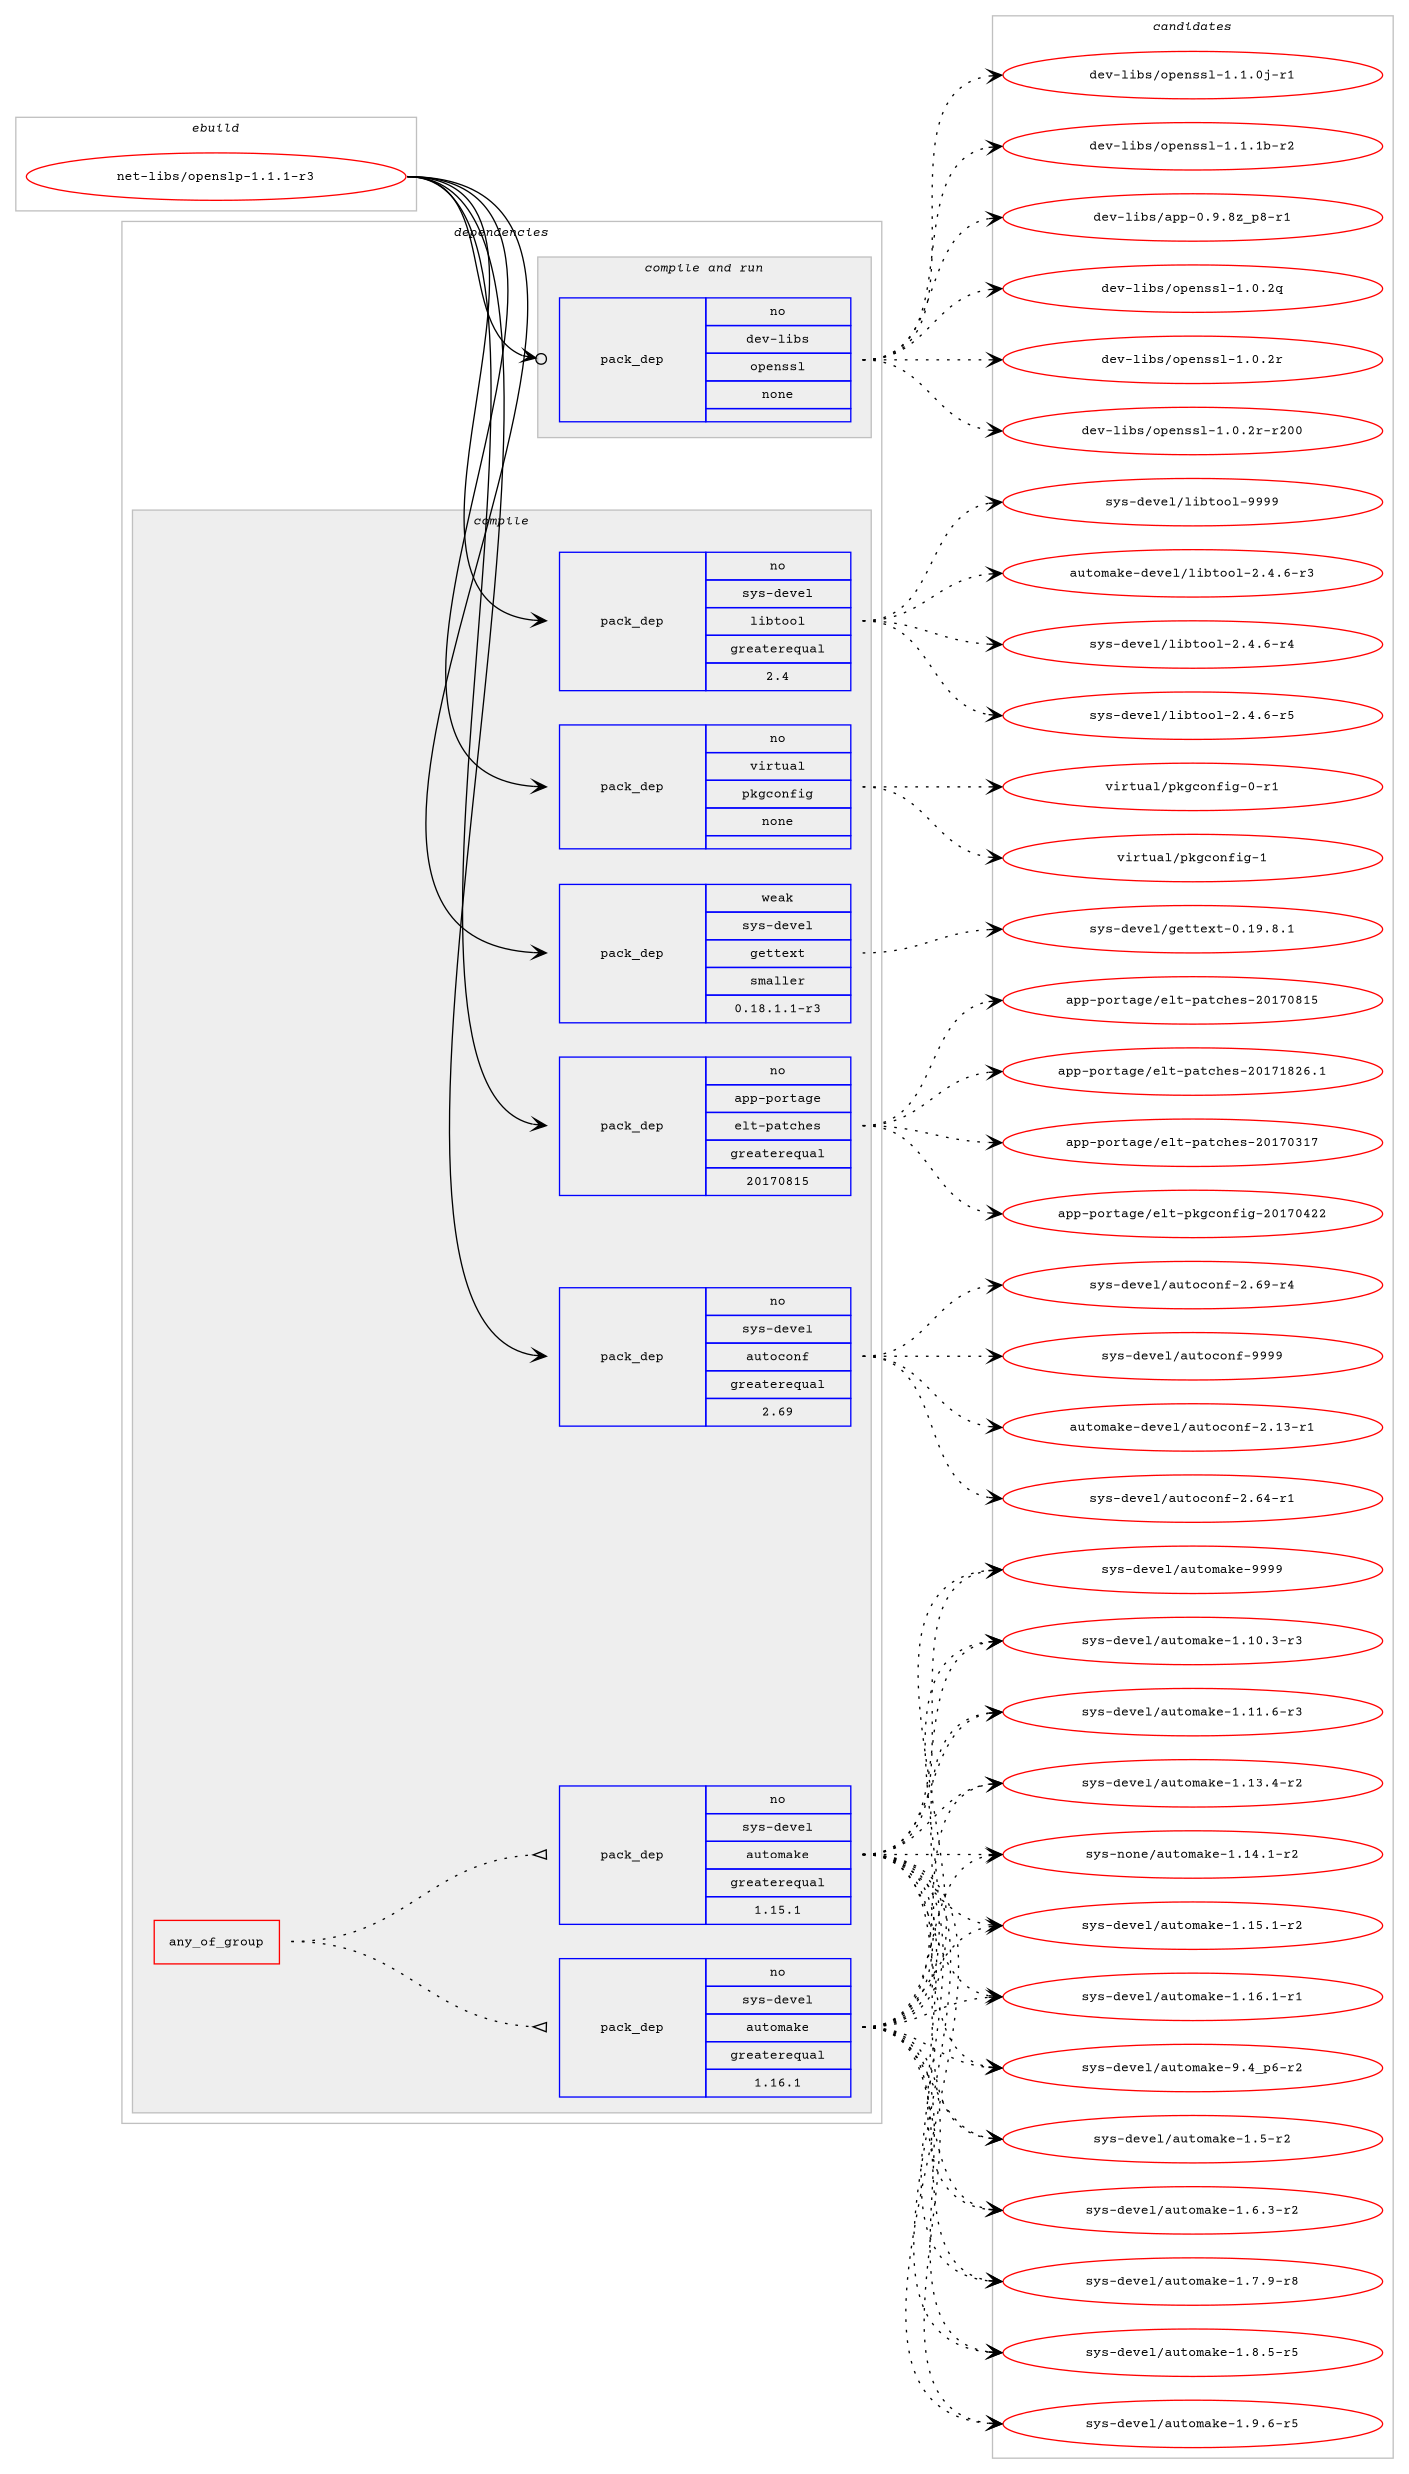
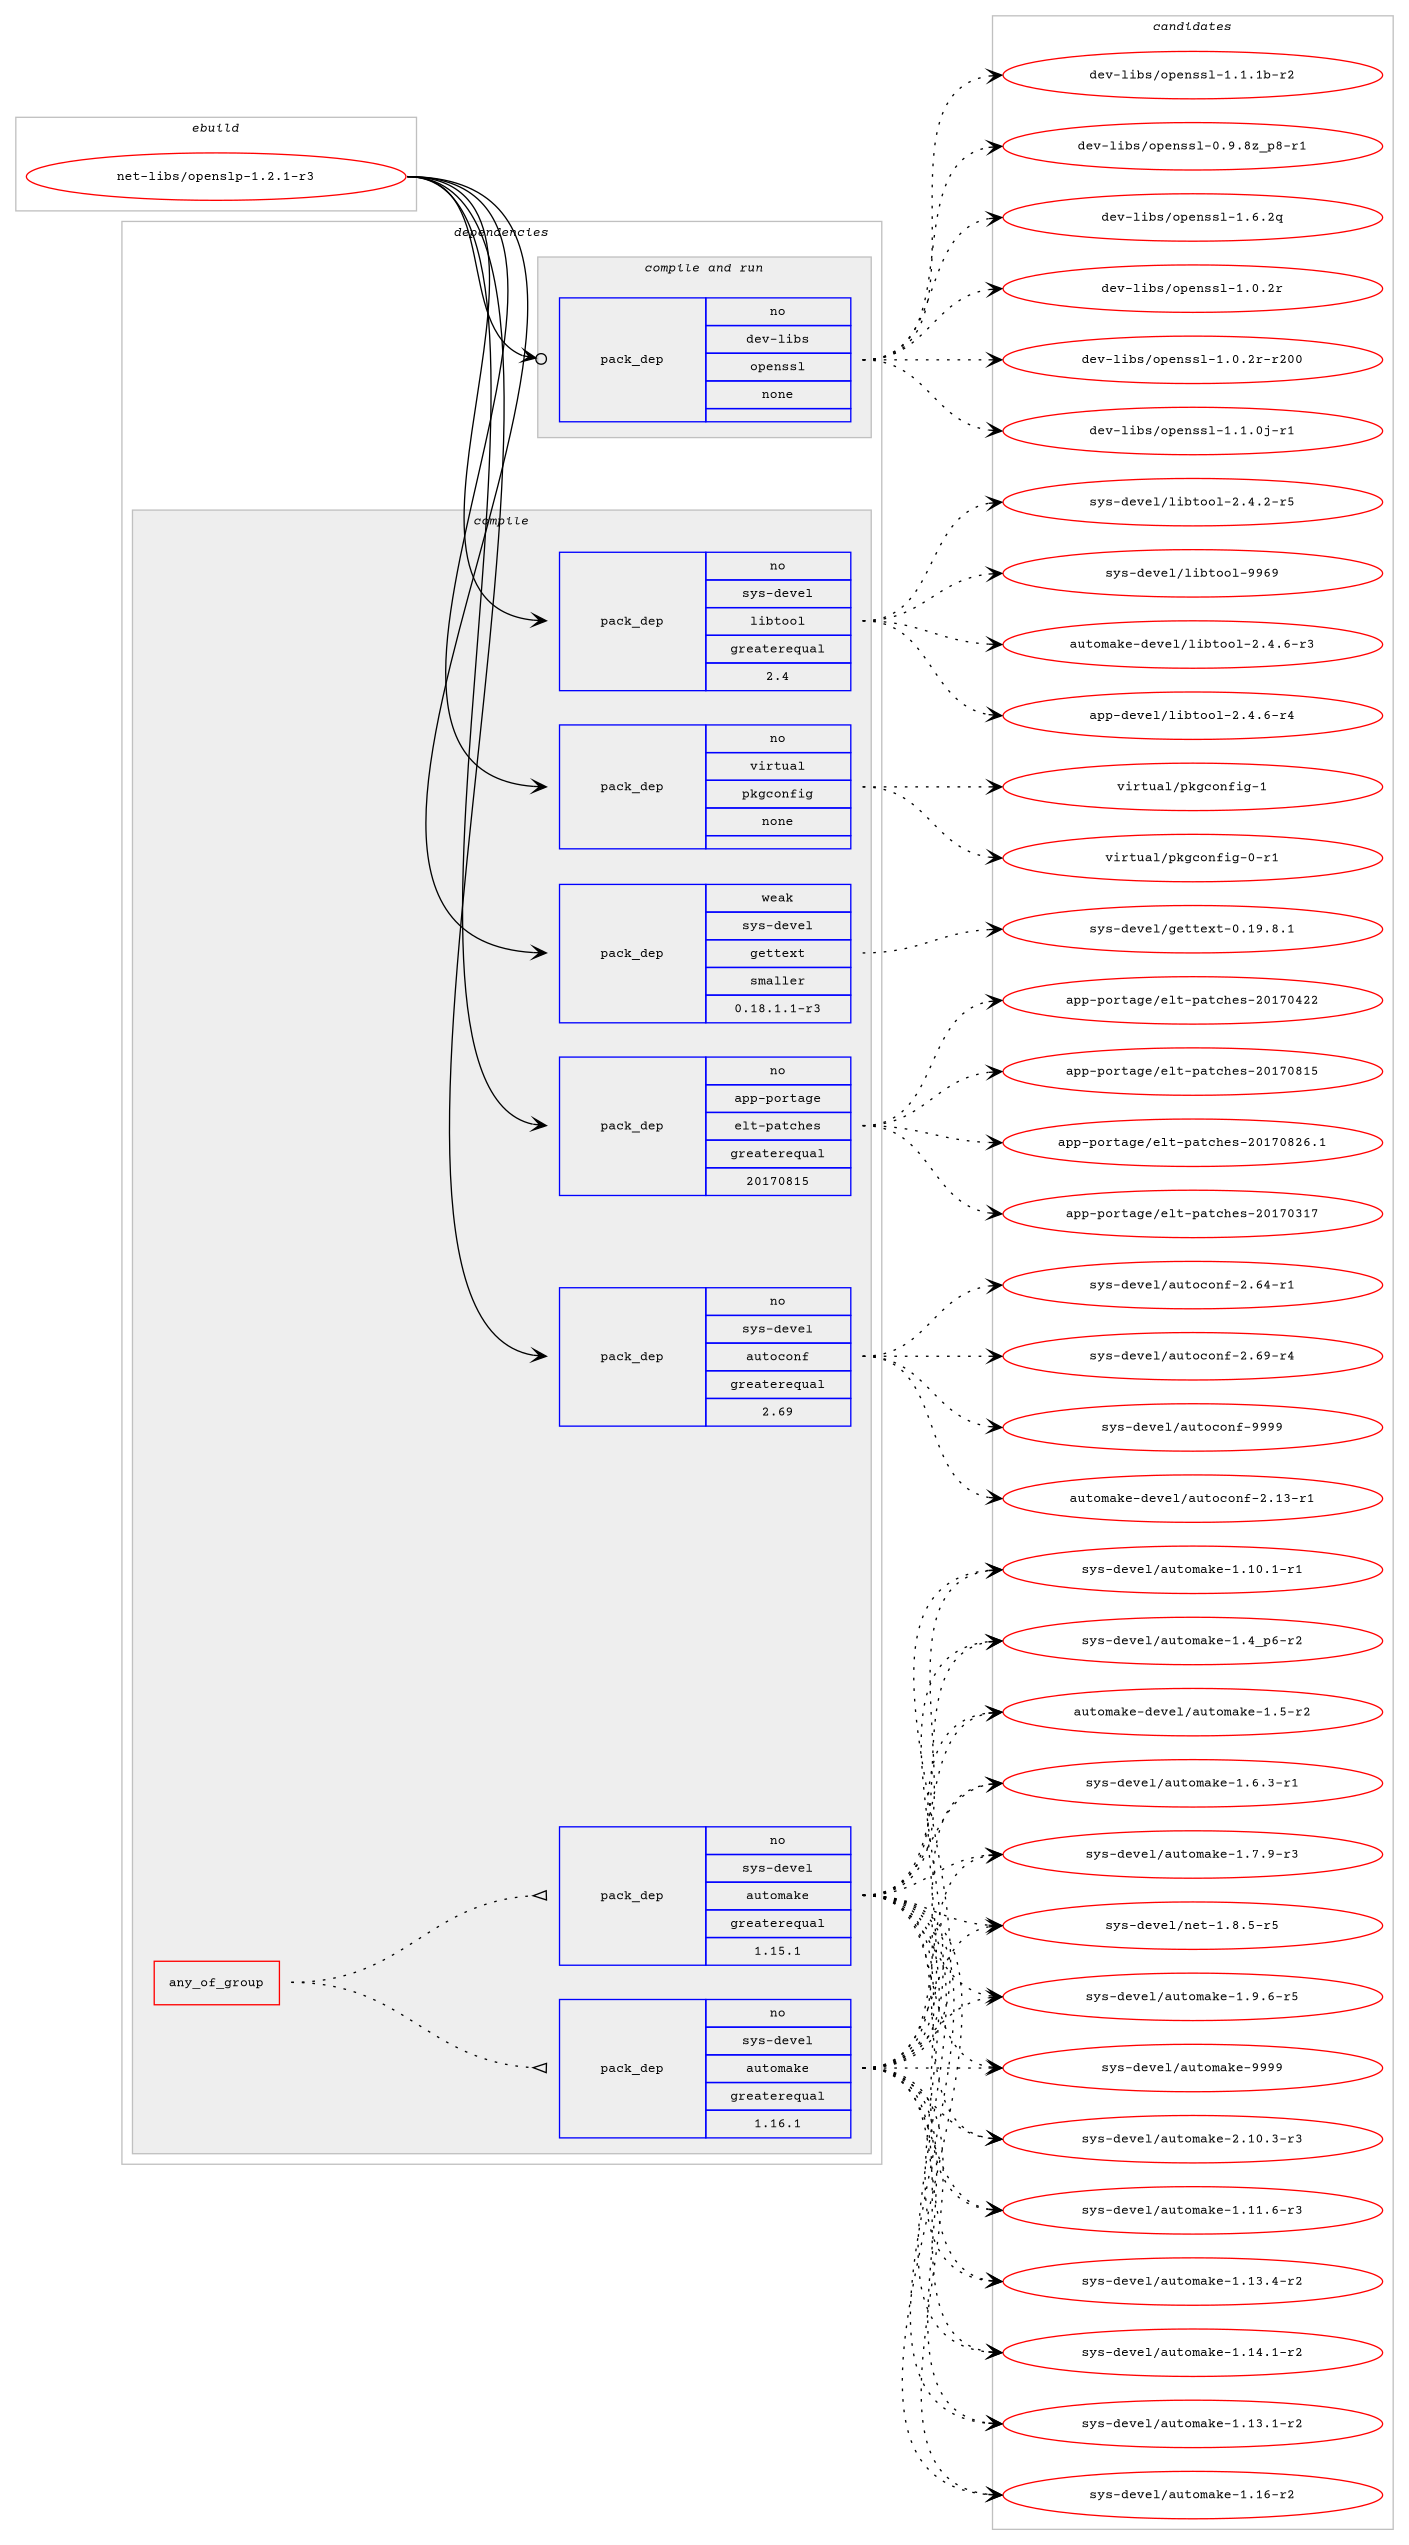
(216, 177) -> (216, 177)
(1193, 217) -> (1193, 146)
(1193, 289) -> (1193, 217)
(1193, 502) -> (1193, 573)
(1193, 645) -> (1193, 716)
(1193, 716) -> (1193, 502)
(1193, 1072) -> (1193, 1143)
(1193, 1214) -> (1193, 1000)
(1193, 1641) -> (1193, 2139)
(1193, 1855) -> (1193, 2353)
(1193, 1926) -> (1193, 2424)
(1193, 1997) -> (1193, 1570)
(1193, 2068) -> (1193, 1641)
(1193, 2139) -> (1193, 1712)
(1193, 2210) -> (1193, 1783)
(1193, 2282) -> (1193, 1855)
(1193, 2353) -> (1193, 1926)
none -> (1193, 2495)
